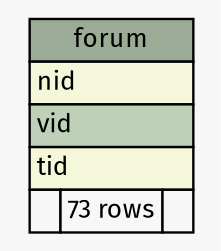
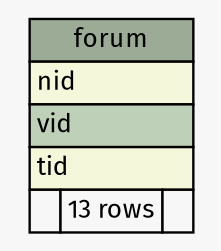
(111, 210) -> (111, 210)
